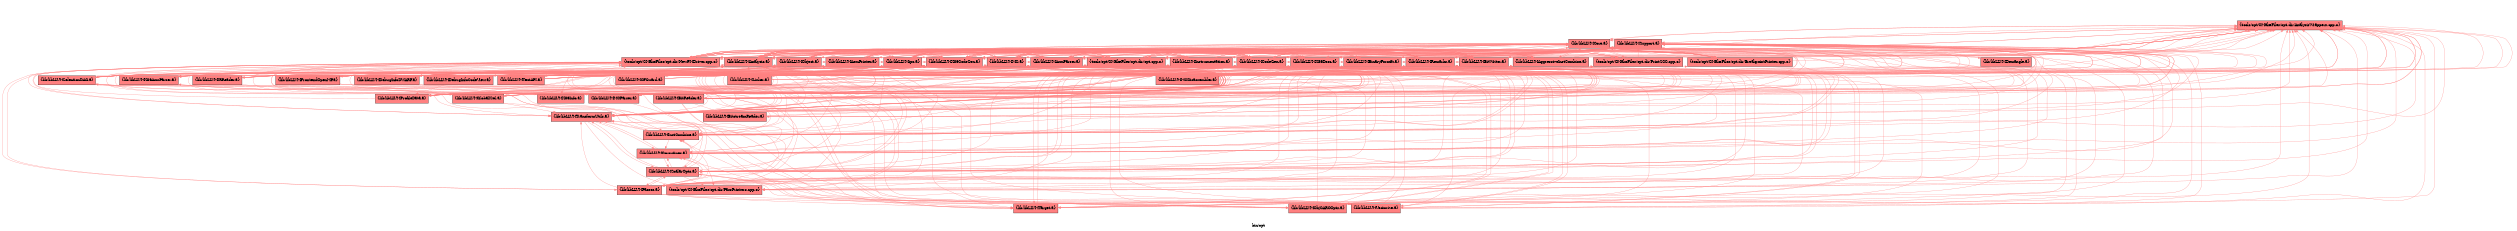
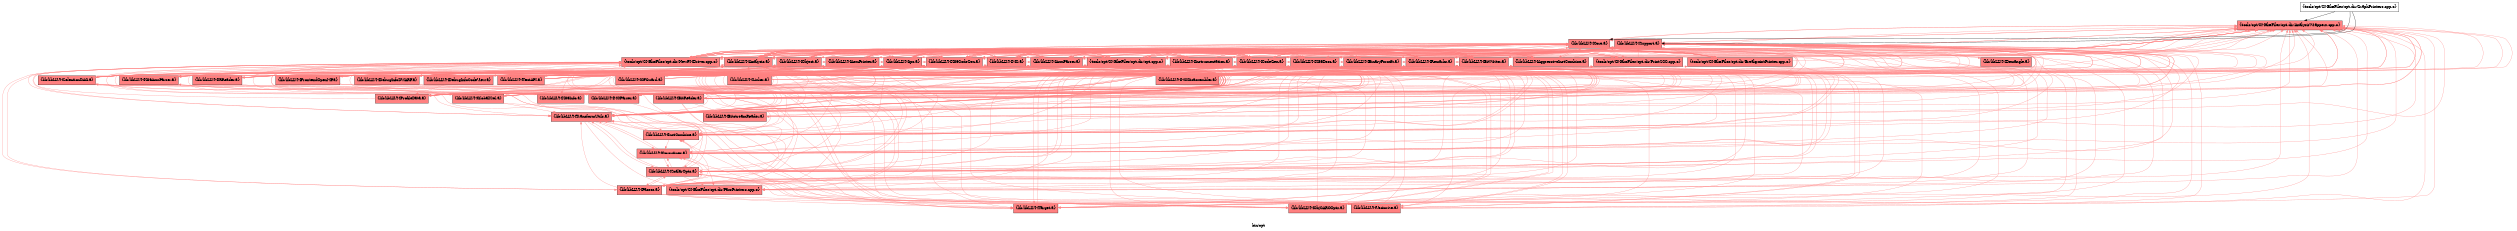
none -> (2350, 7)
